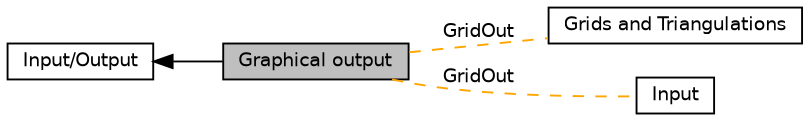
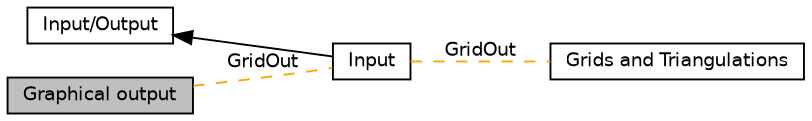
(479, 45) -> (480, 61)
(198, 61) -> (262, 47)
